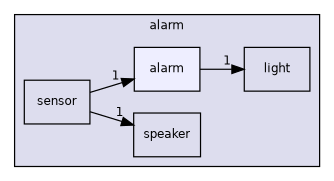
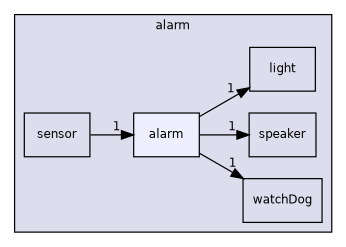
(106, 117) -> (218, 135)
none -> (283, 201)
